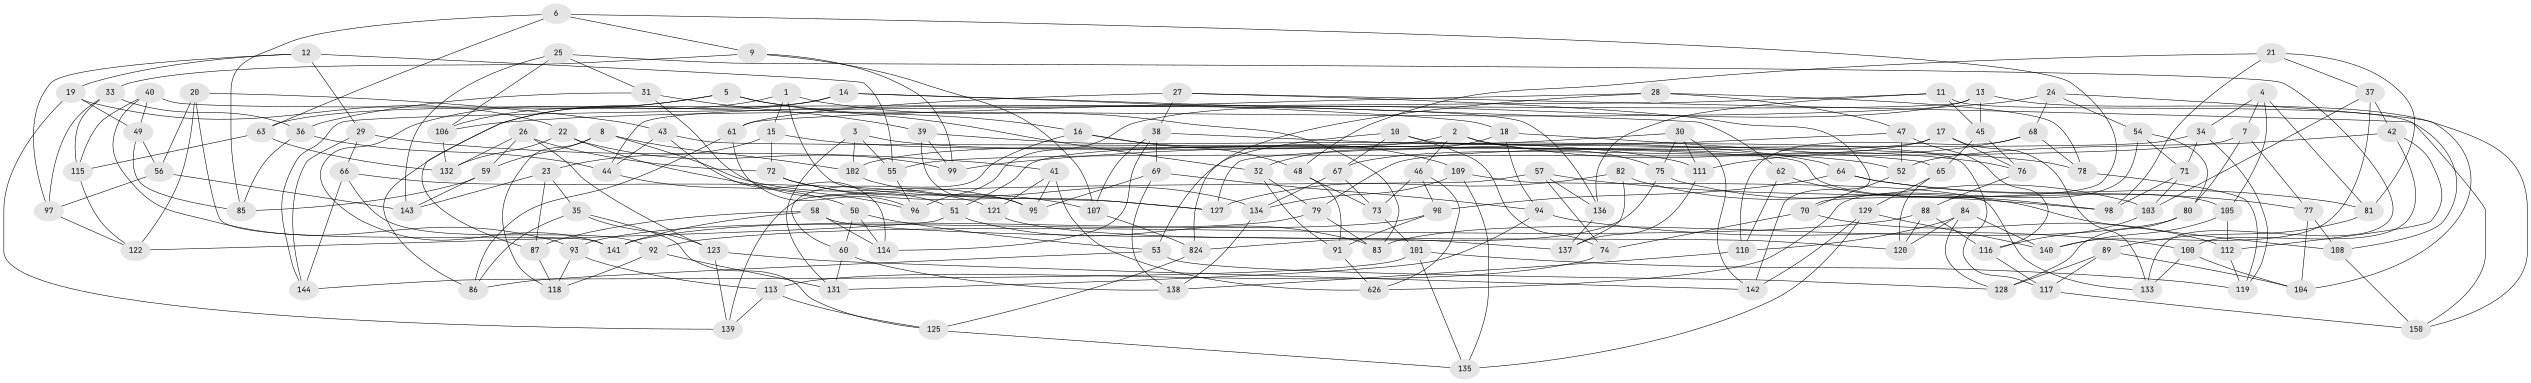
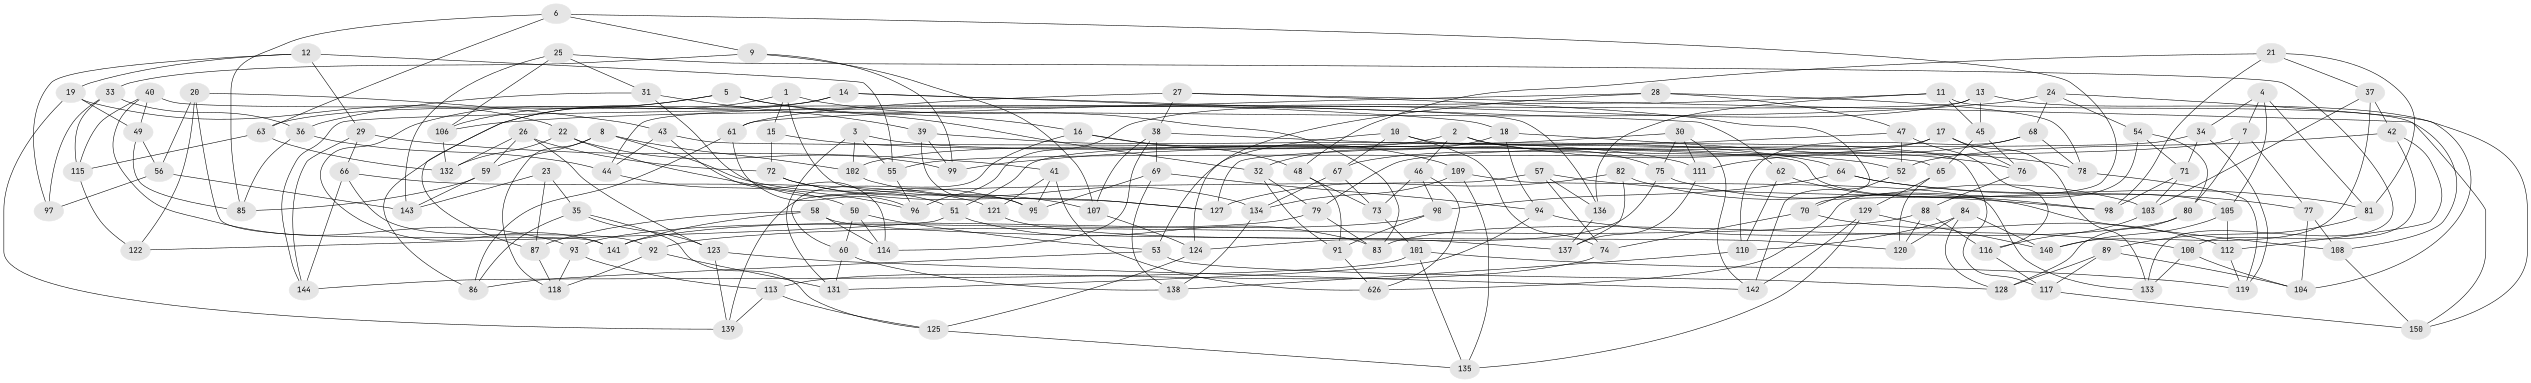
(661, 155) -> none
(92, 231) -> none
(1196, 251) -> (1196, 251)
